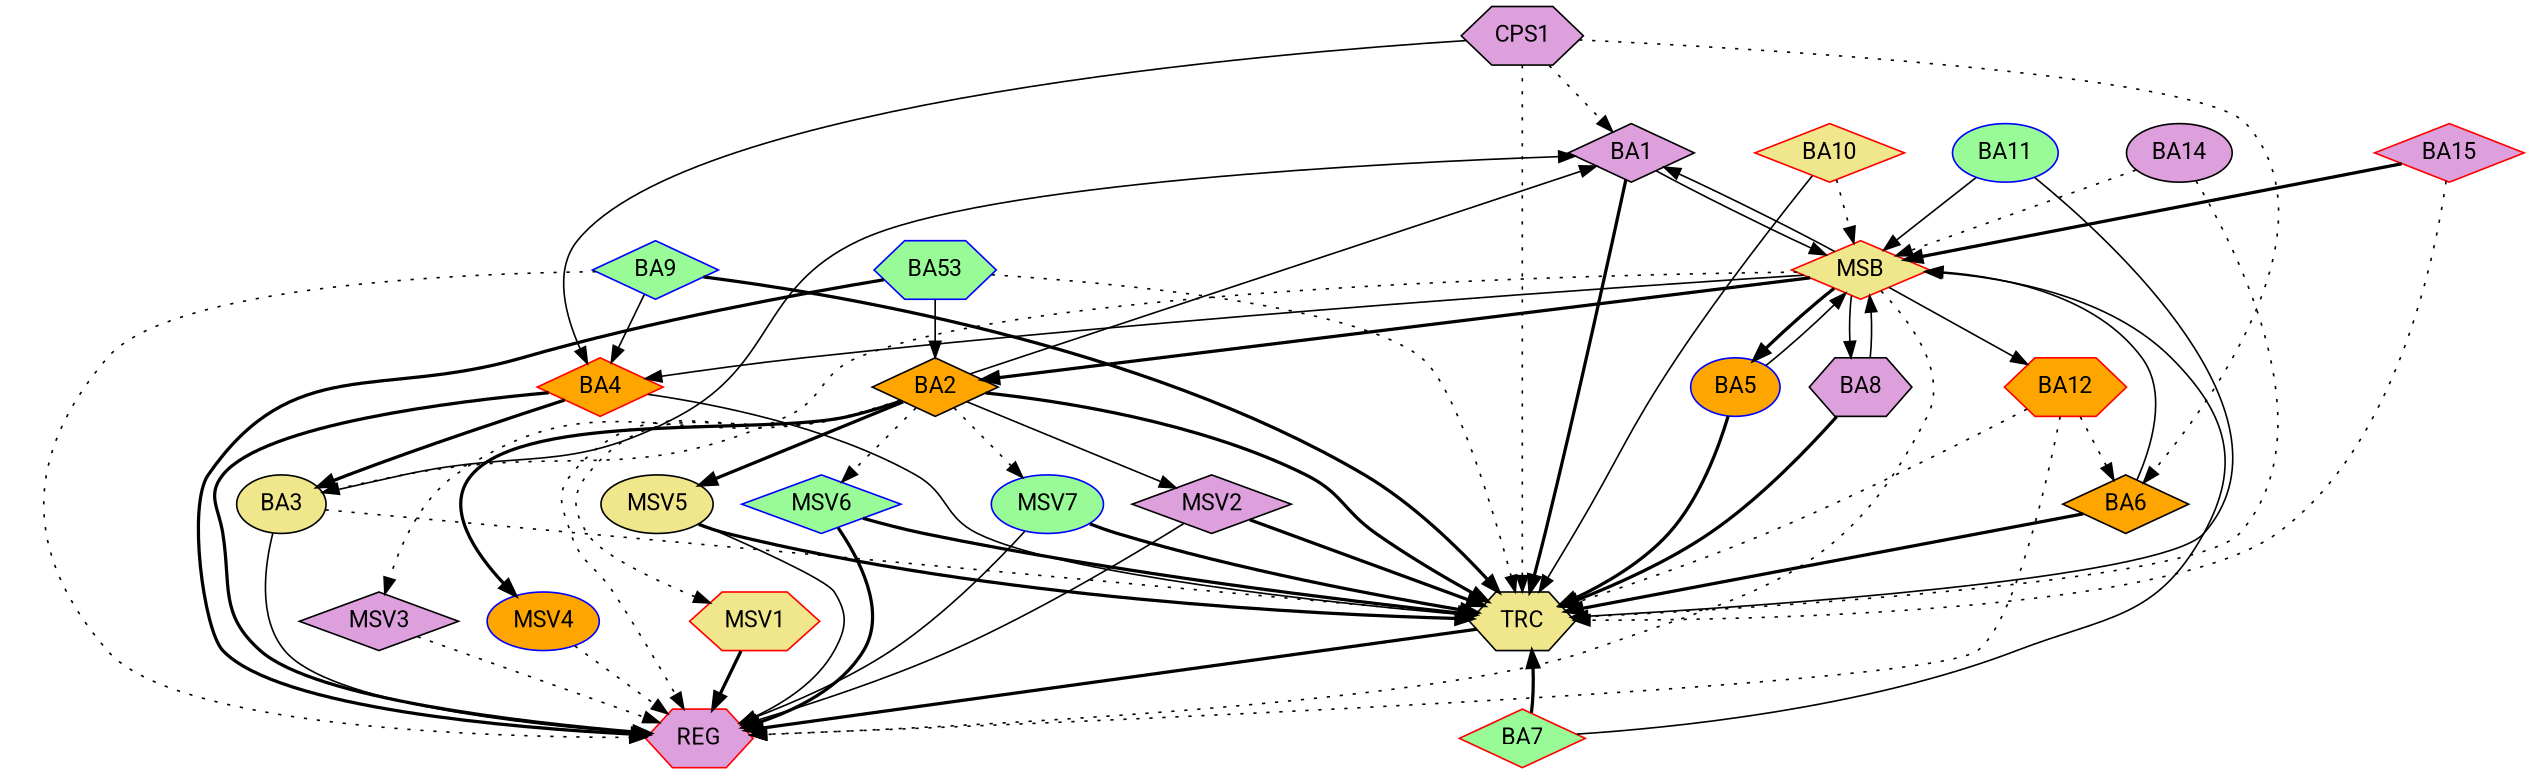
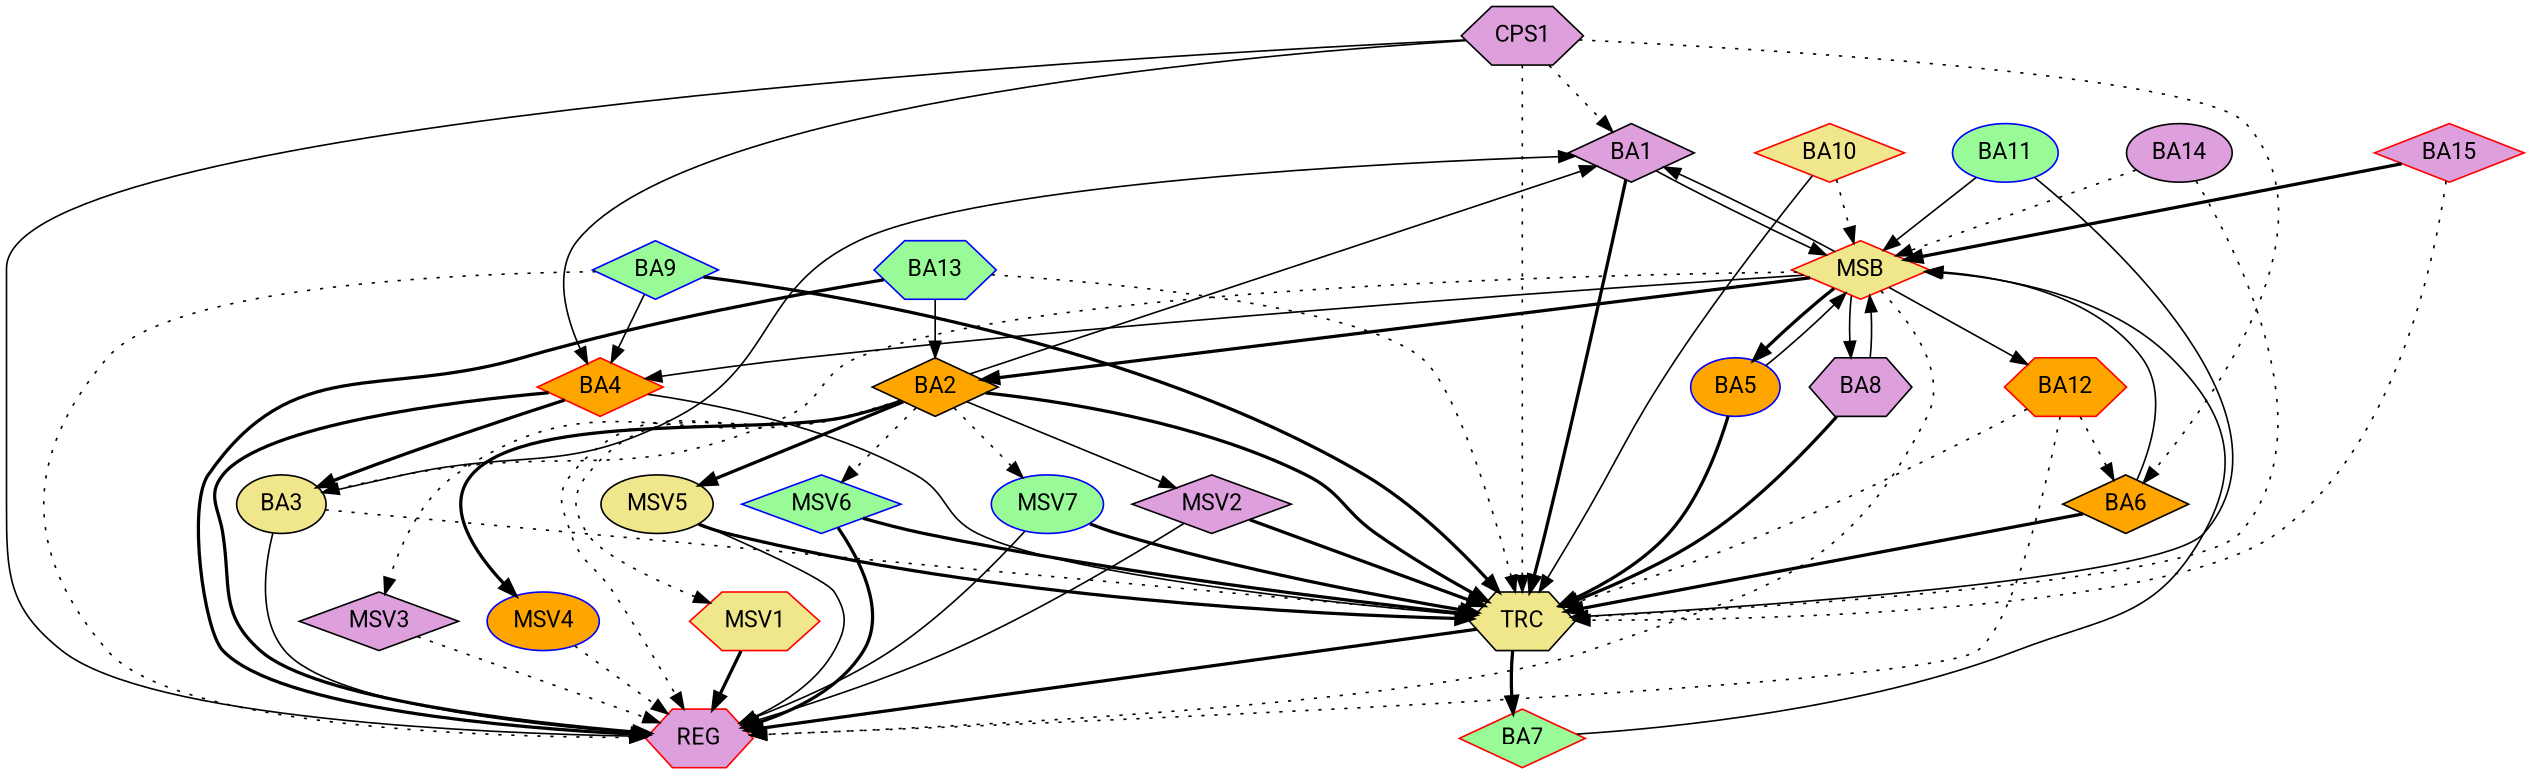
none -> (234, 164)
(935, 270) -> (935, 270)
(1533, 687) -> (1511, 680)
